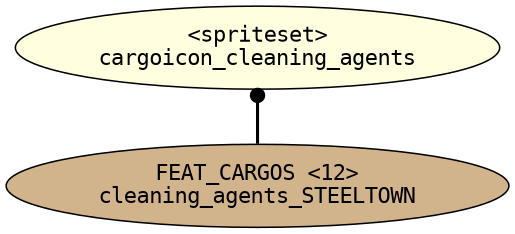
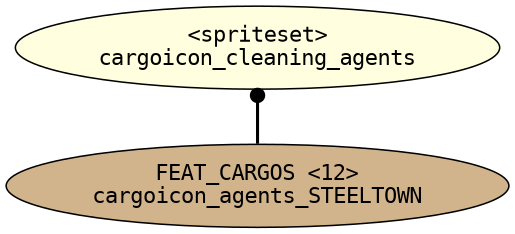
(258, 186) -> (258, 186)
